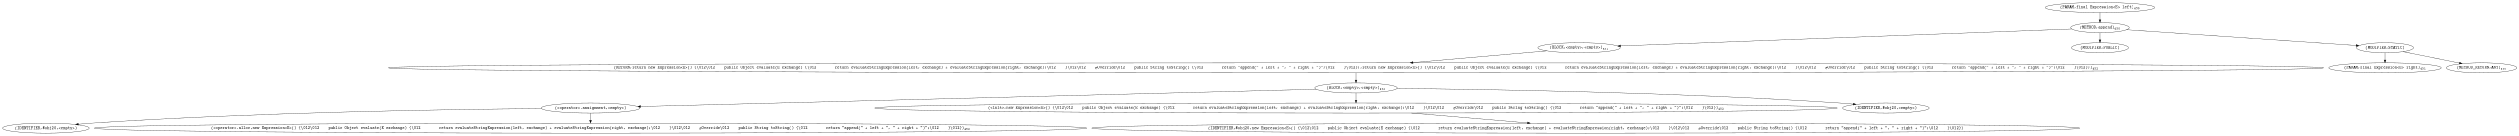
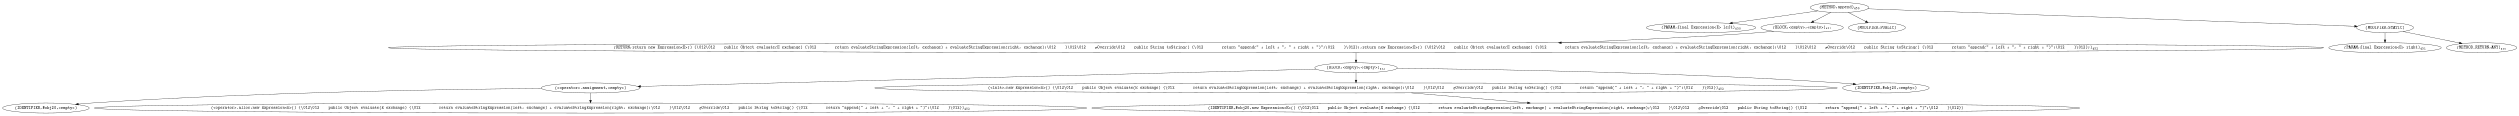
(2100, 16) -> (1775, 17)
